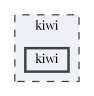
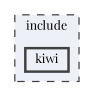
(47, 27) -> (47, 27)
